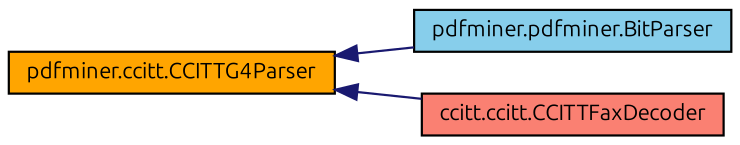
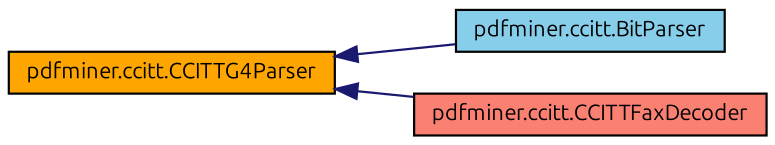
(573, 31) -> (590, 31)
(573, 115) -> (590, 115)
